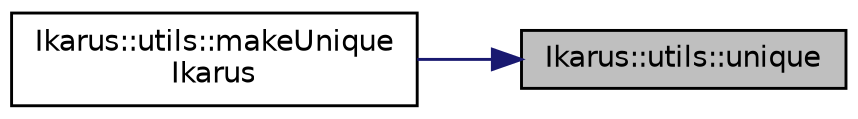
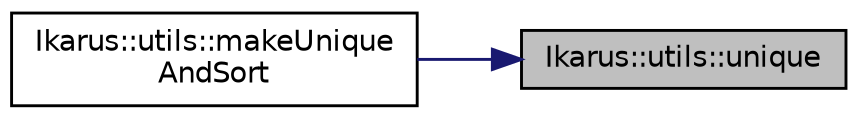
(214, 59) -> (214, 59)
